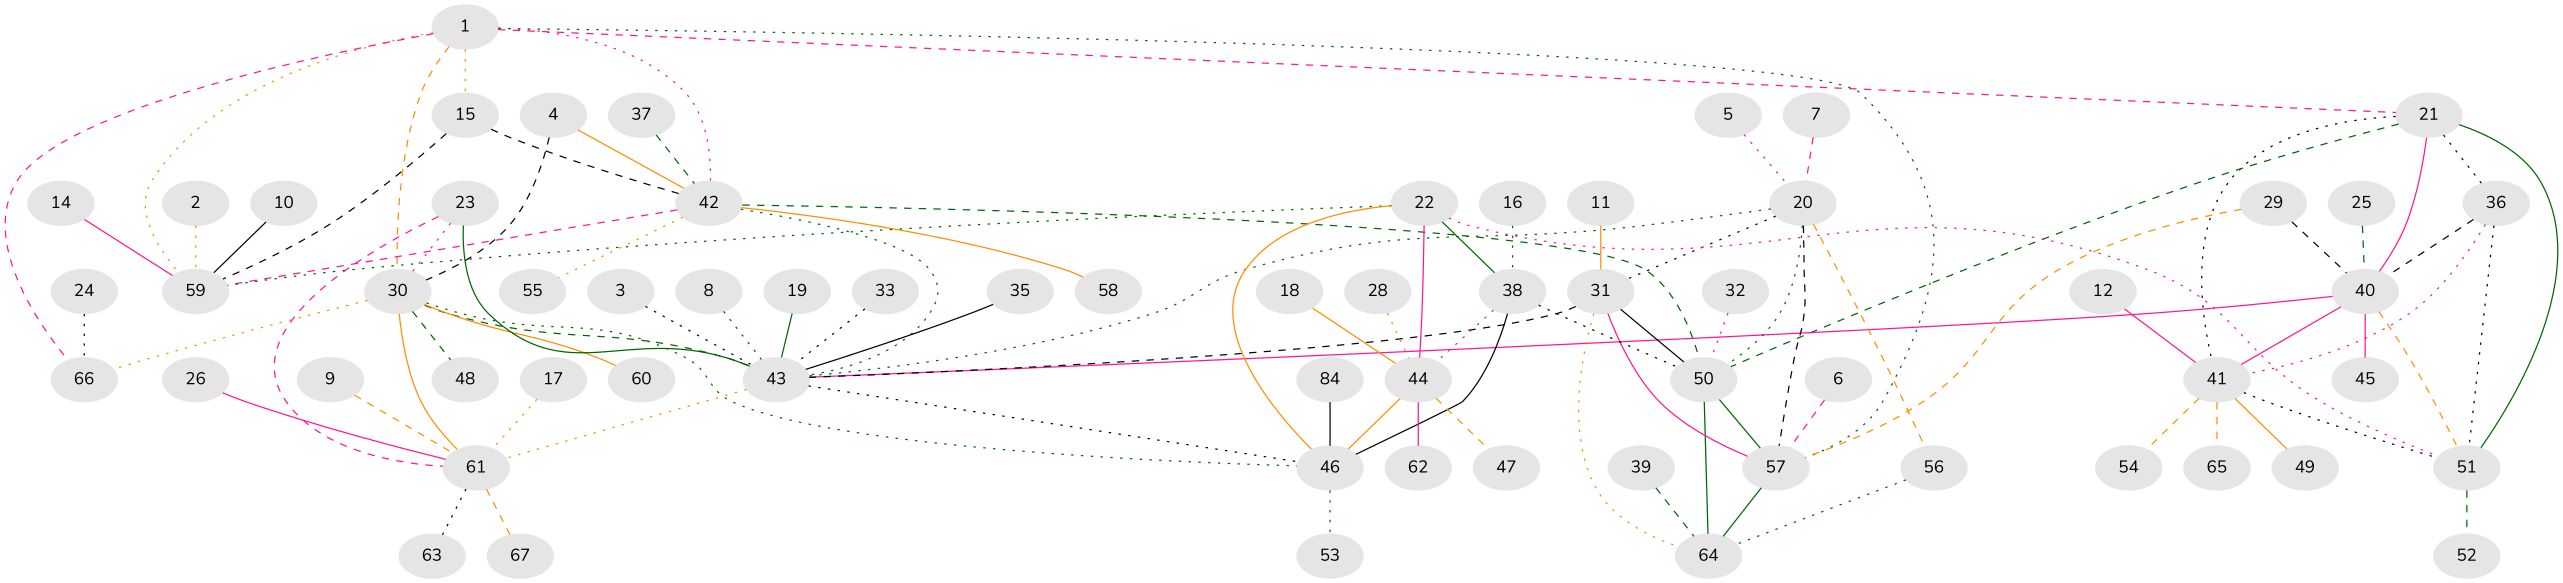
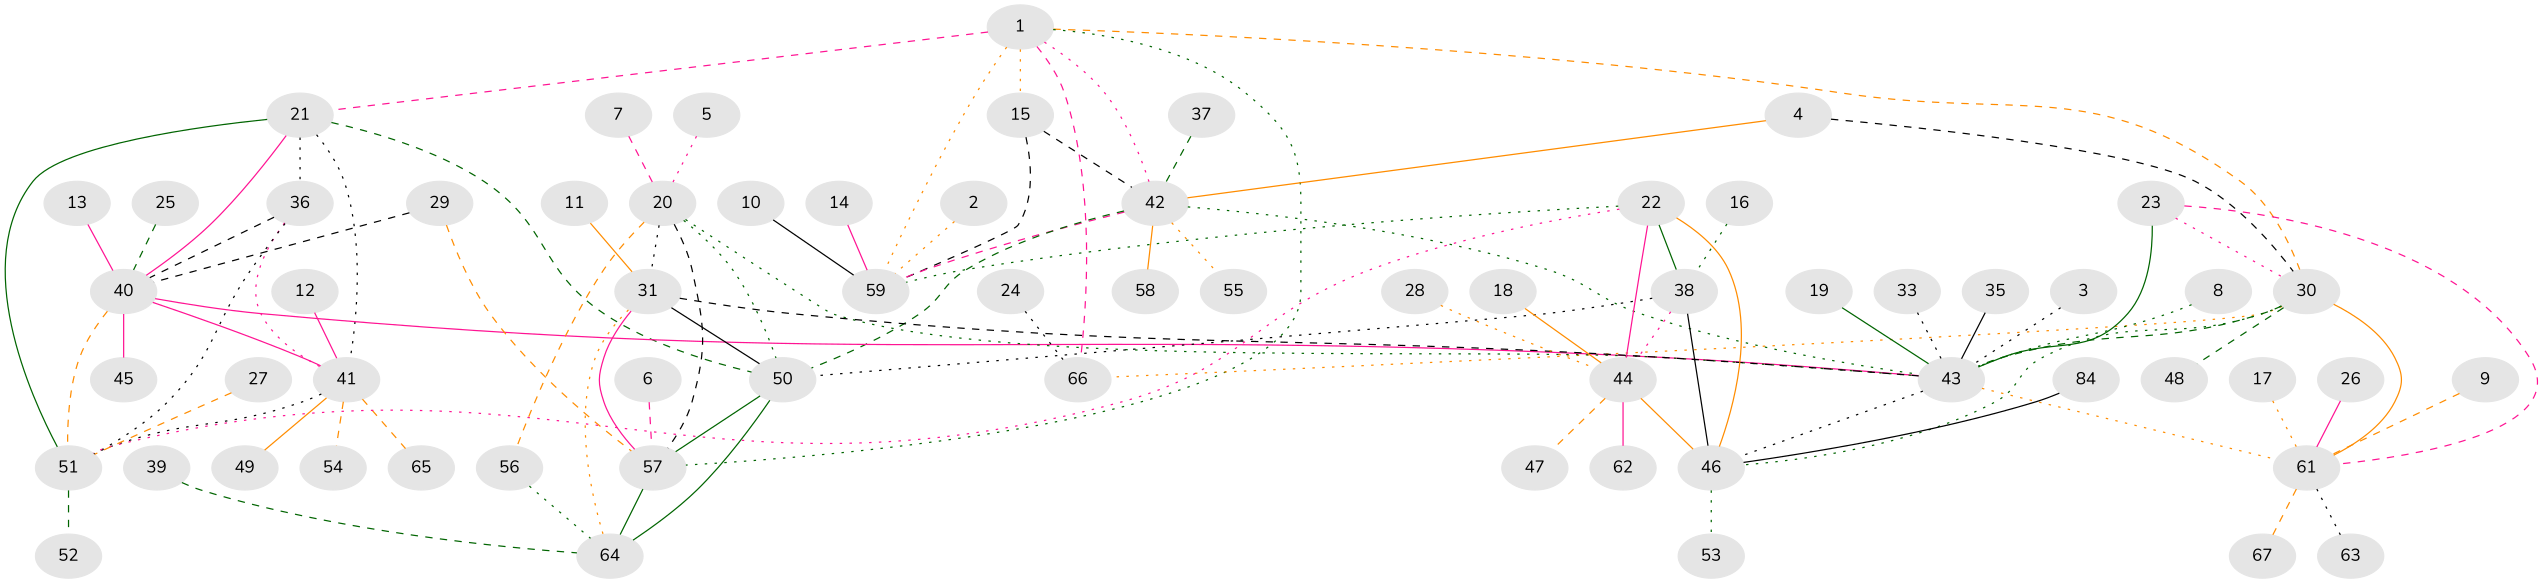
none -> (77, 203)
(1736, 292) -> none
none -> (258, 380)
(642, 380) -> none
